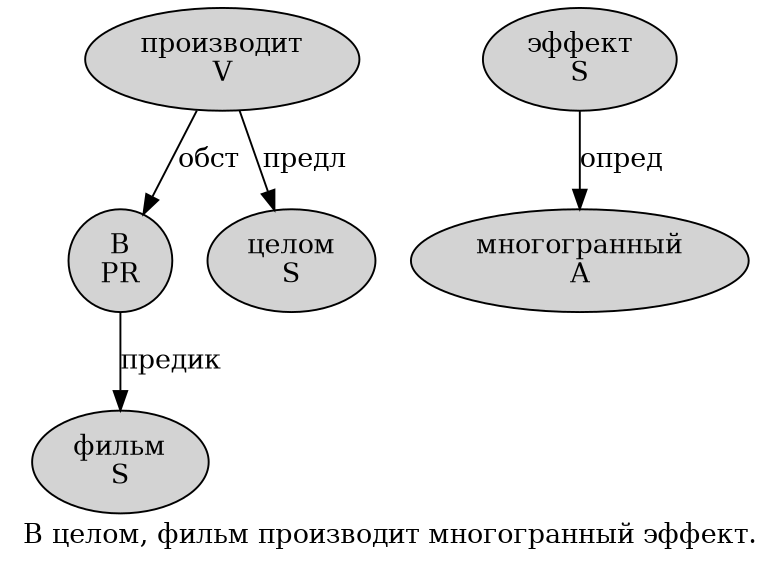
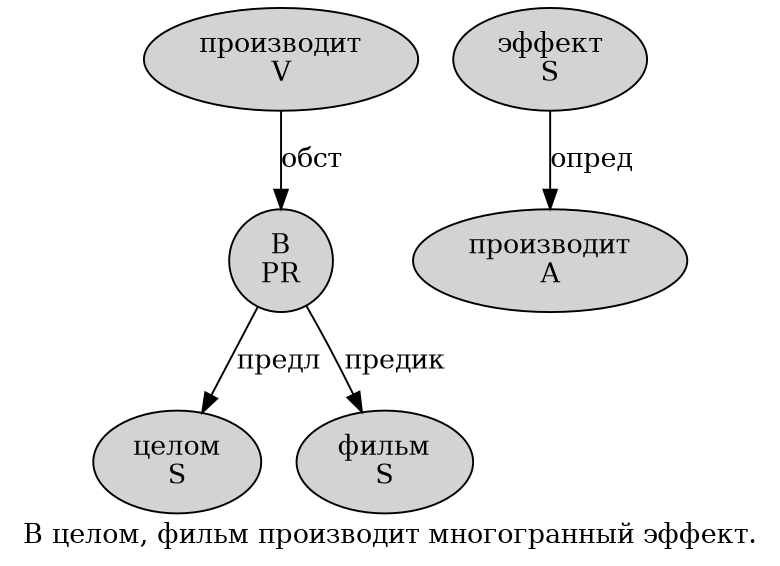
(254, 151) -> (235, 351)
(580, 261) -> (550, 261)
